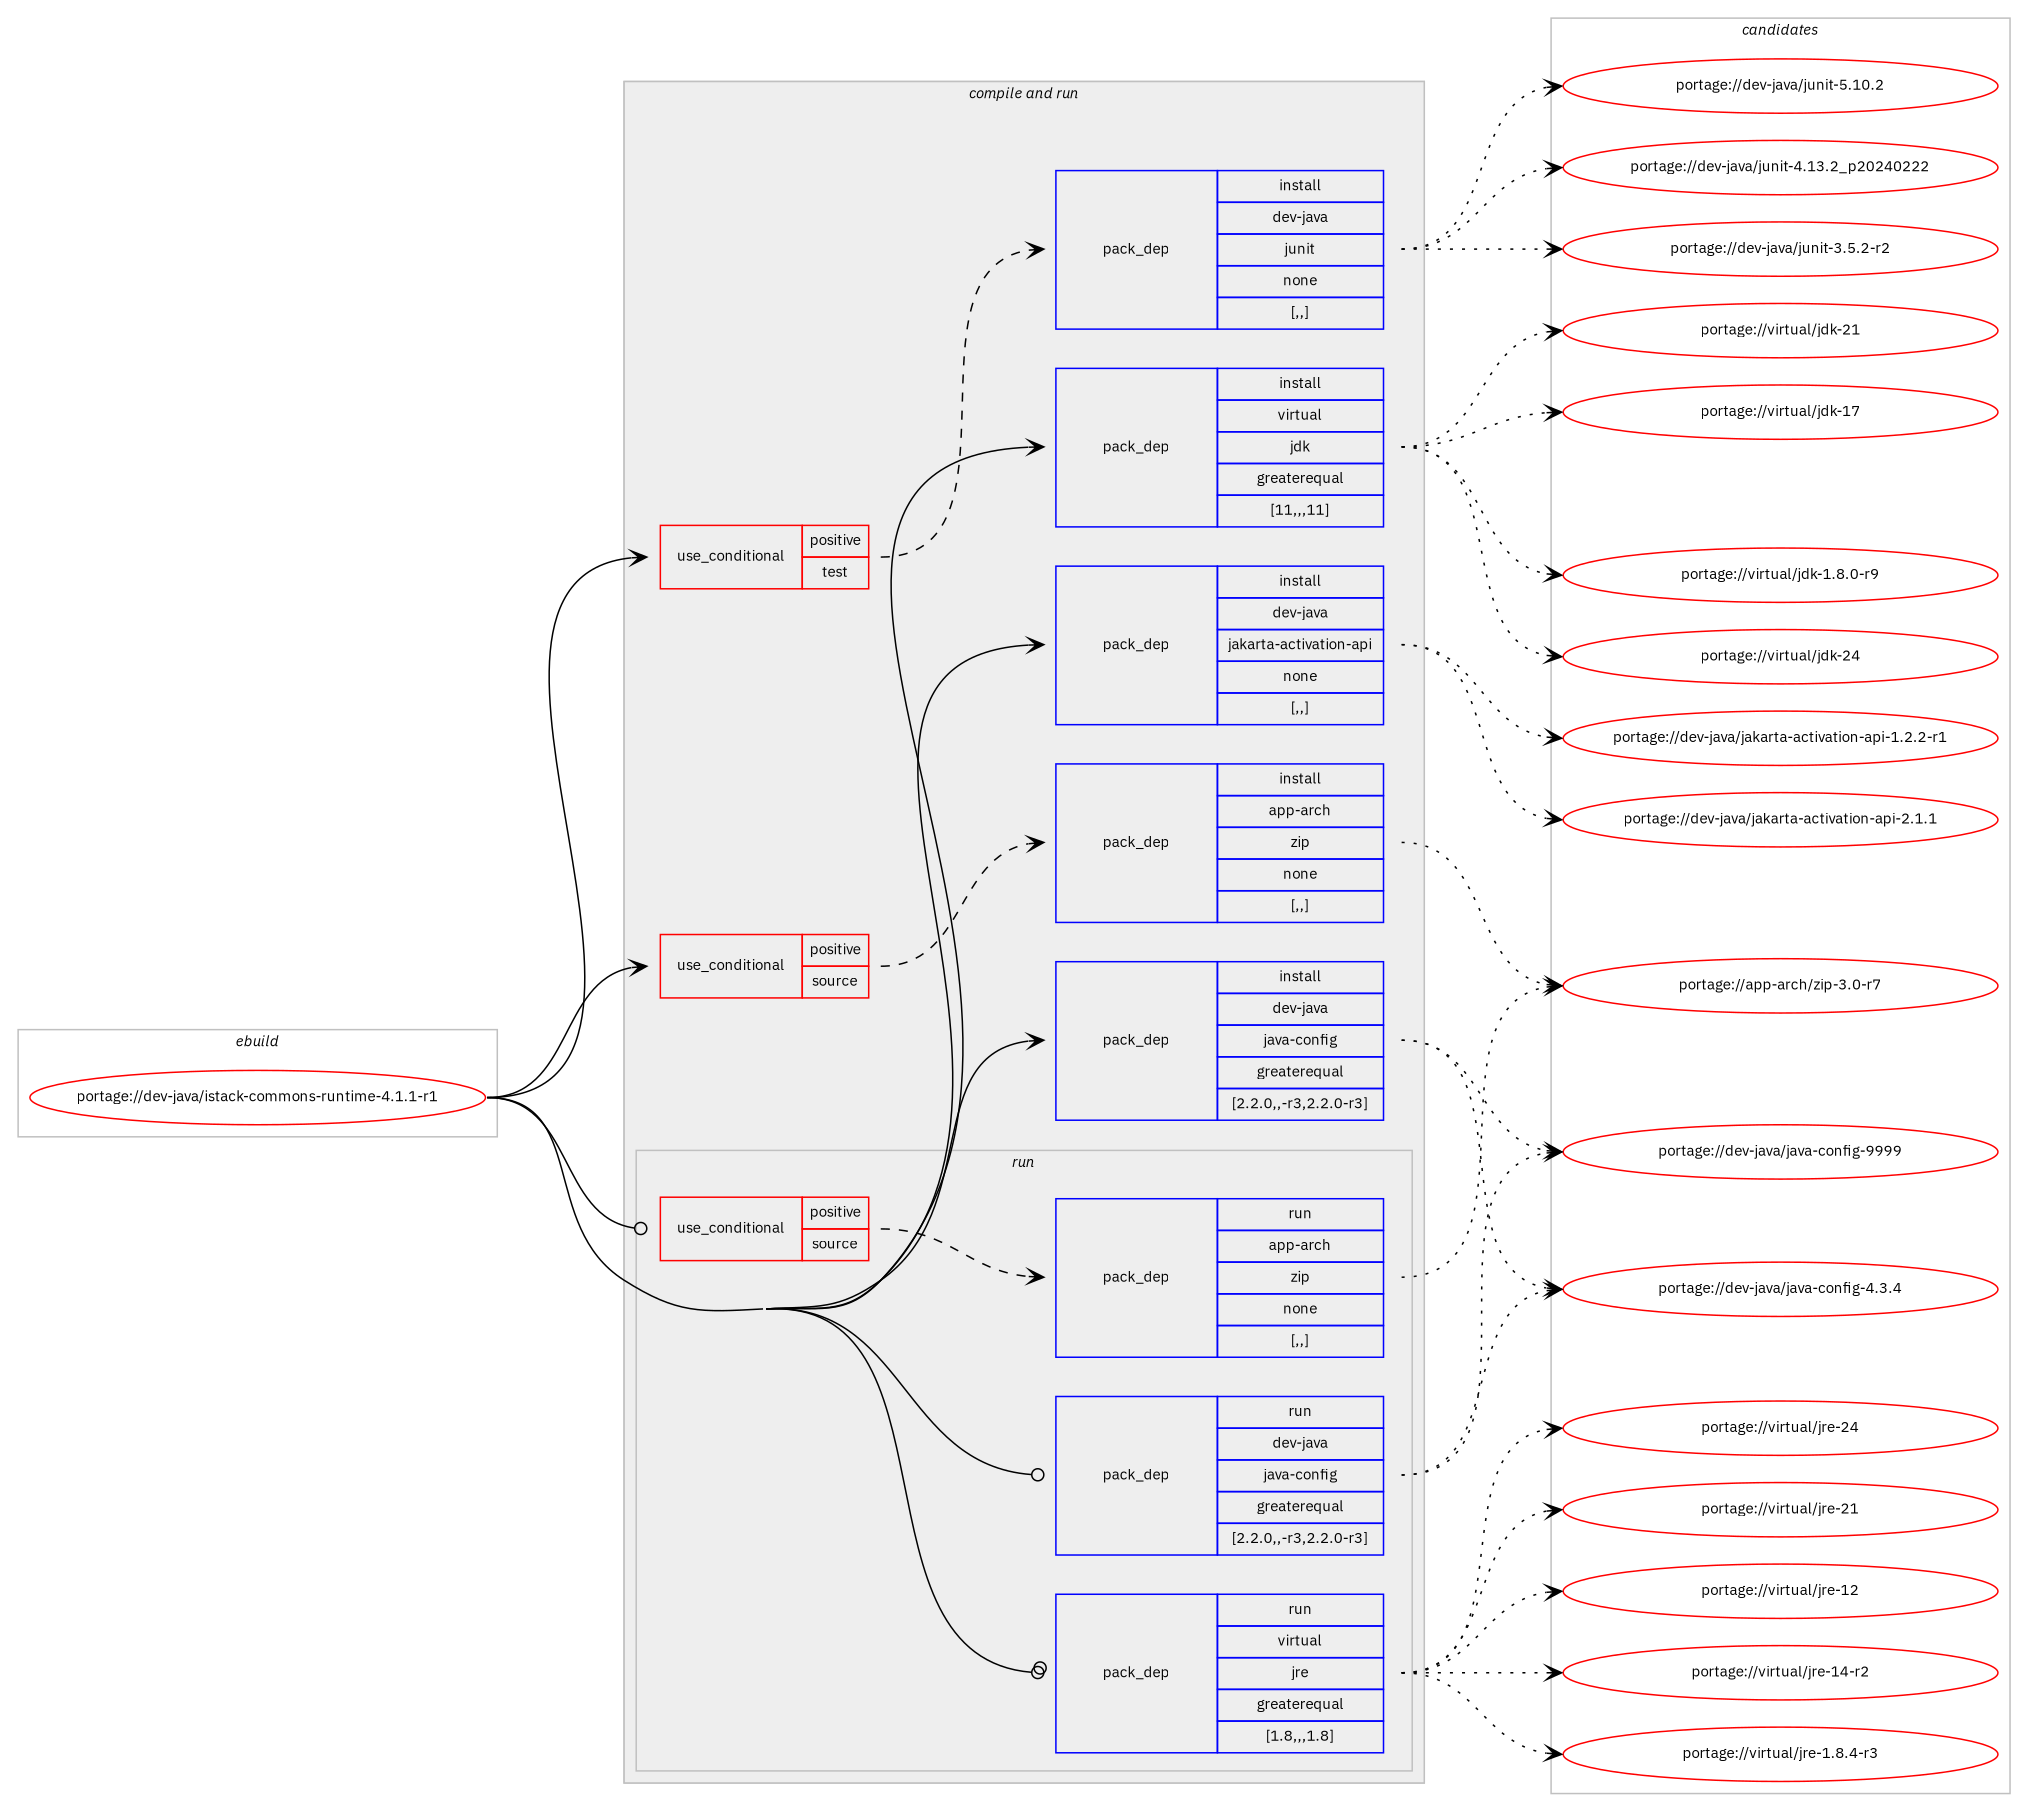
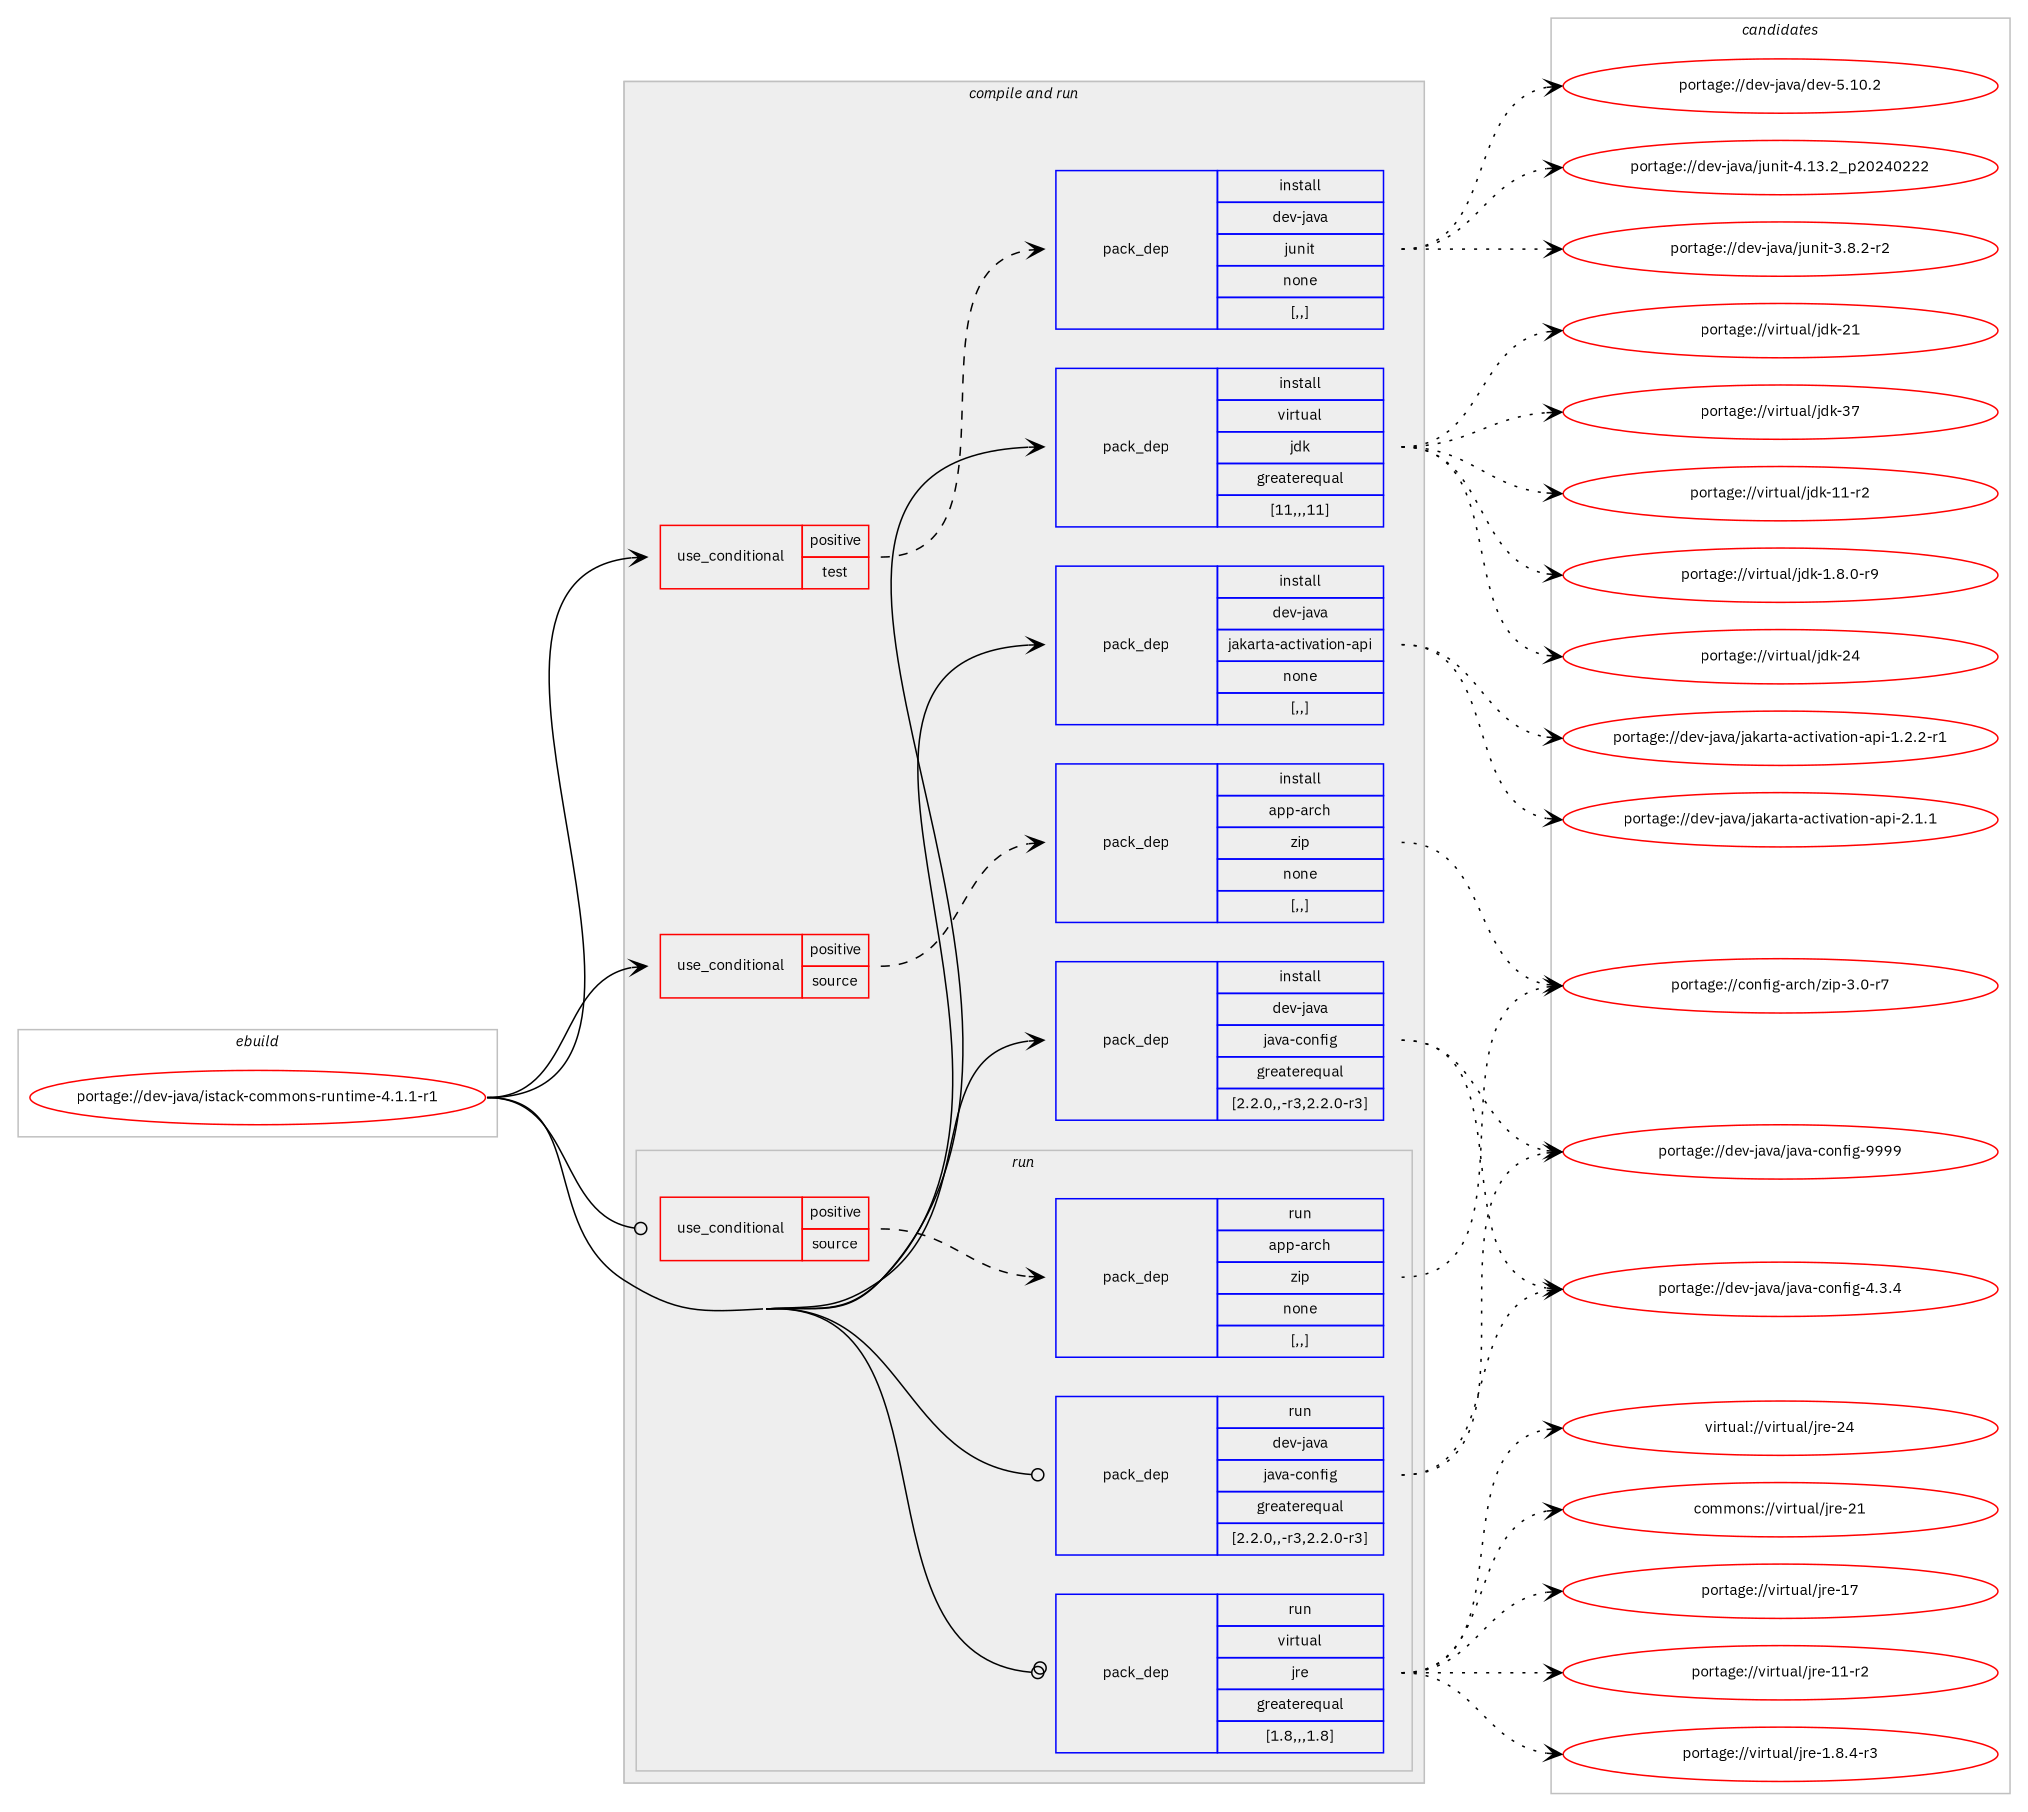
(1781, 86) -> (1781, 86)
(1781, 249) -> (1781, 249)
(1781, 412) -> (1781, 412)
none -> (1781, 494)
(1781, 986) -> (1781, 986)
(1781, 1428) -> (1781, 1428)
(1781, 1510) -> (1781, 1510)
(1781, 1591) -> (1781, 1591)
(1781, 1673) -> (1781, 1673)
